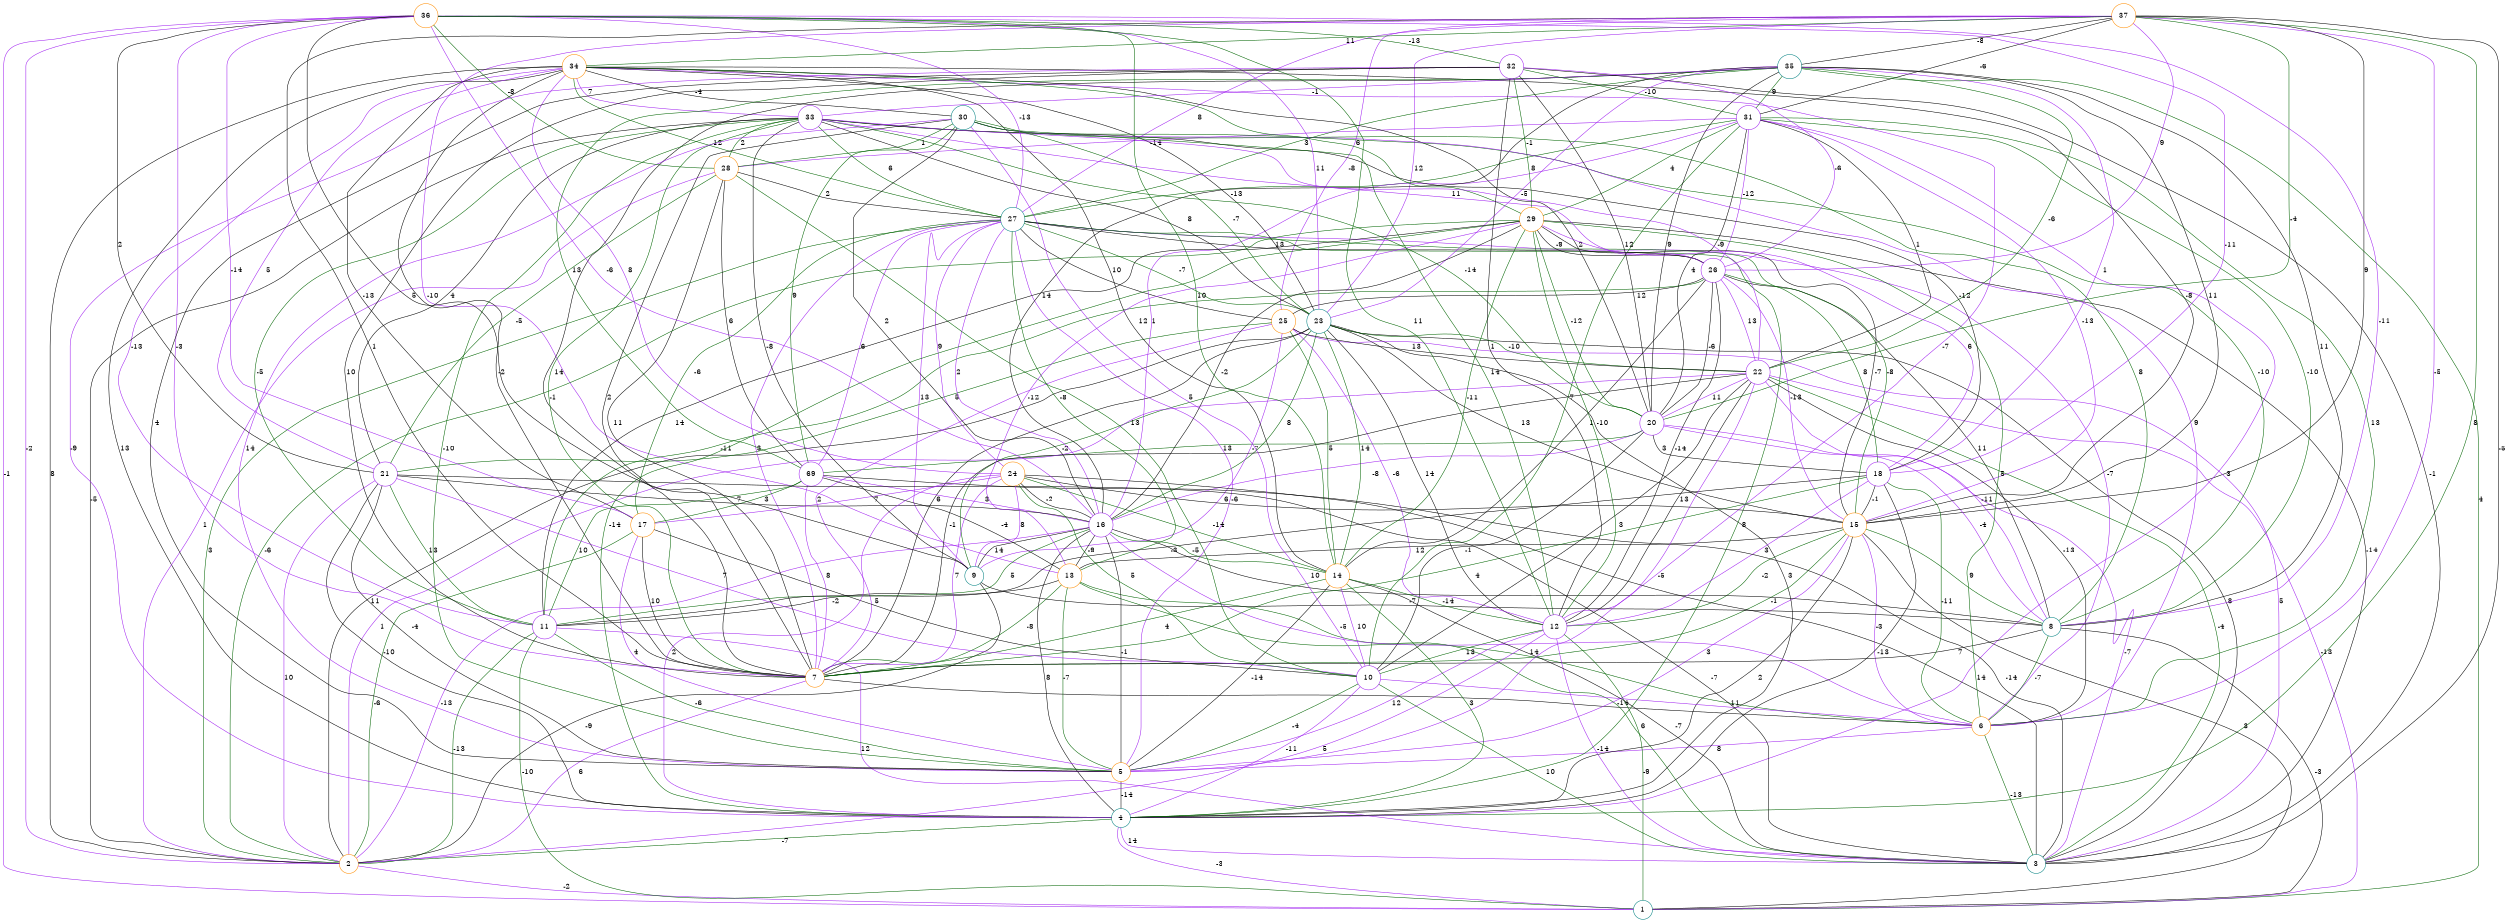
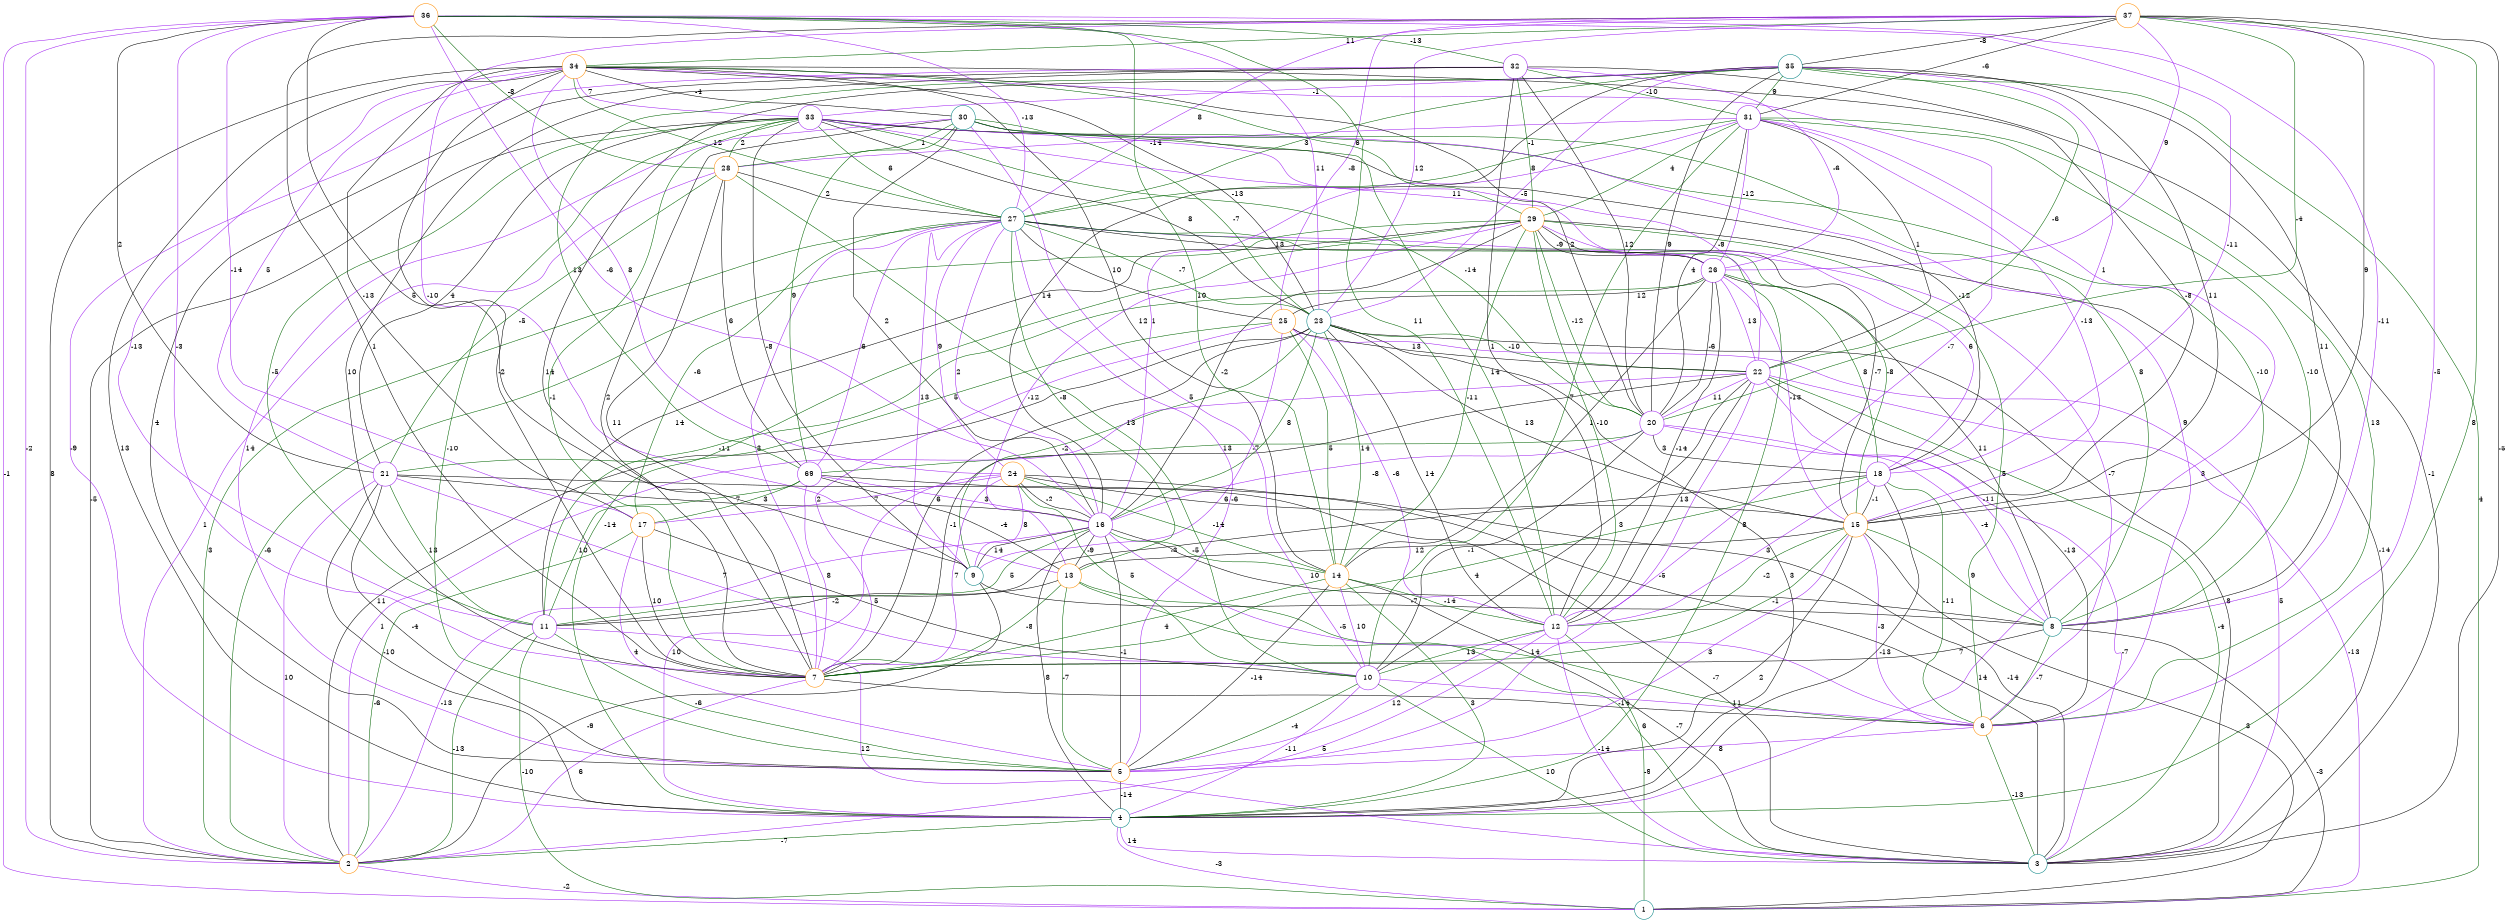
(674, 652) -> (677, 652)
